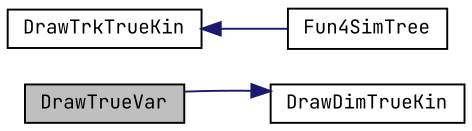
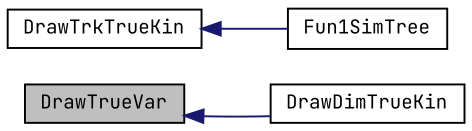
(368, 29) -> (368, 29)
(218, 91) -> (237, 117)
